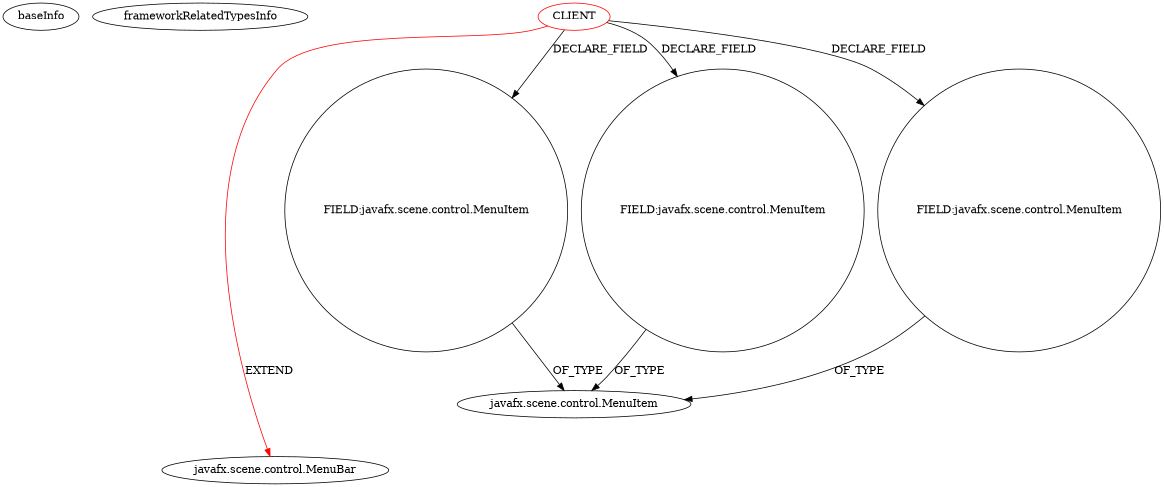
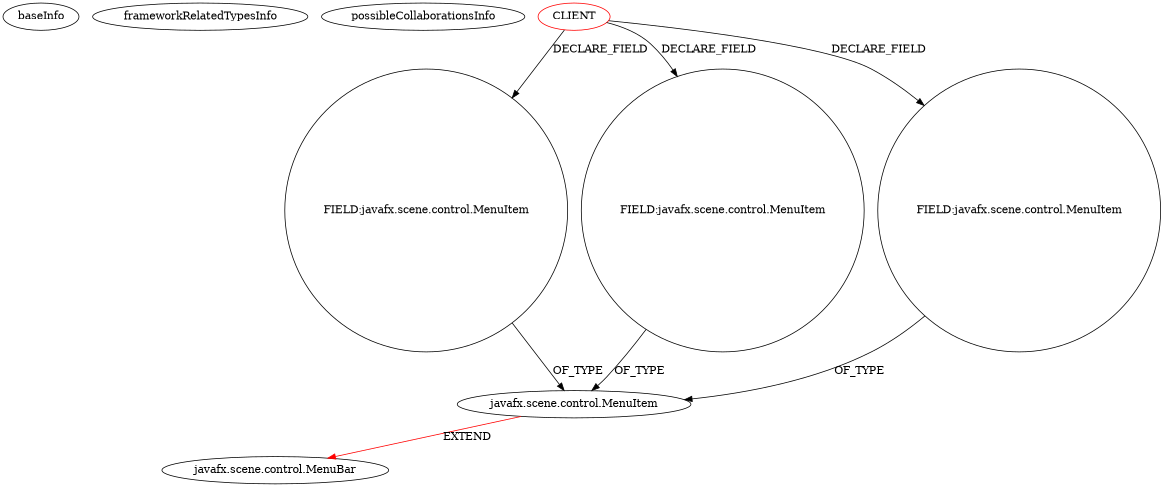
none -> (423, 17)
(247, 120) -> (428, 436)
